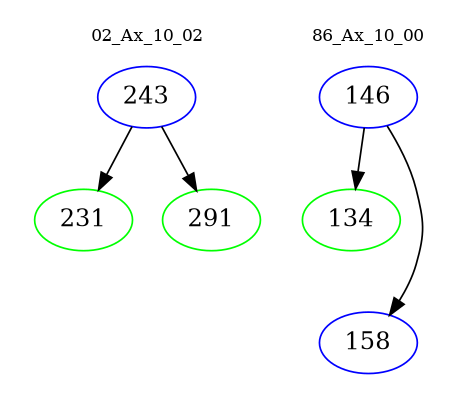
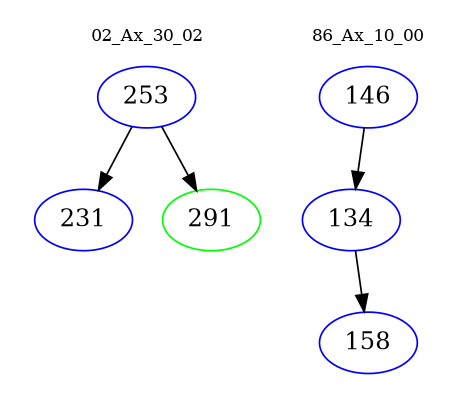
(148, 37) -> (148, 37)
(147, 97) -> (147, 97)
(421, 212) -> (359, 273)
(84, 220) -> (84, 220)
(351, 220) -> (351, 220)
